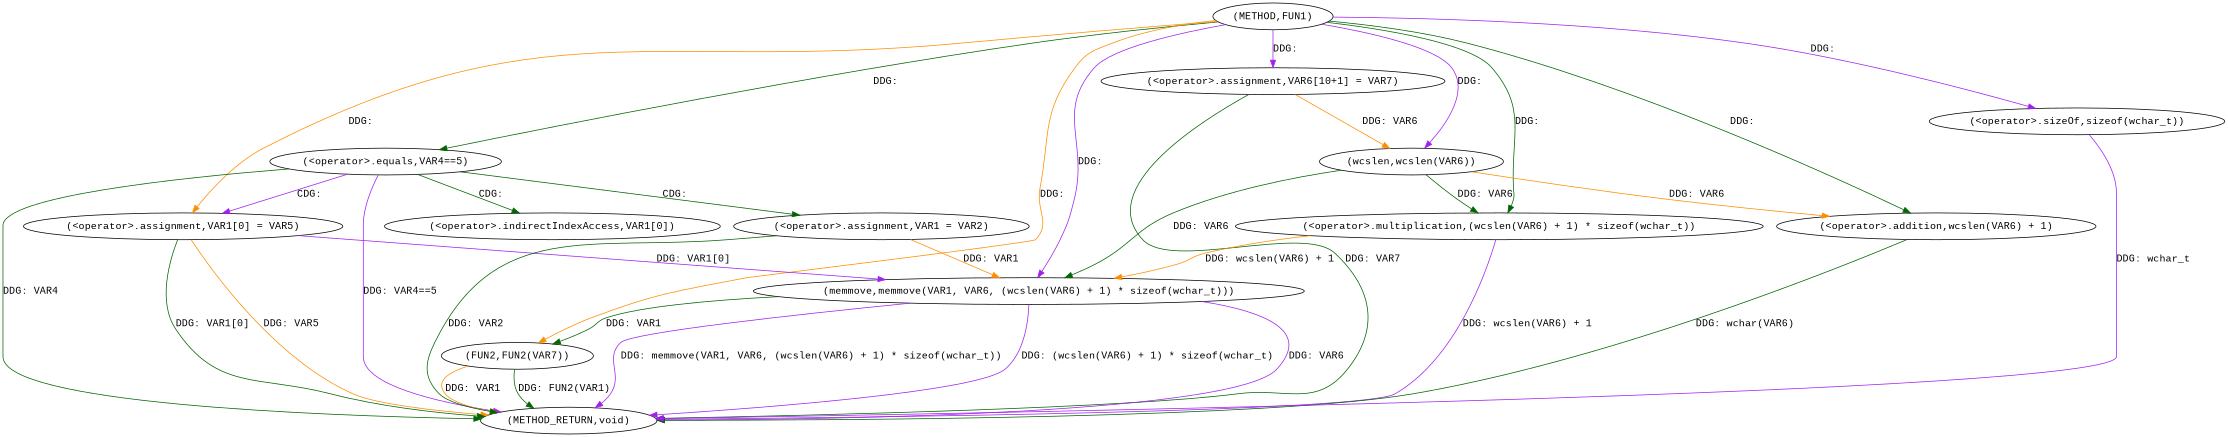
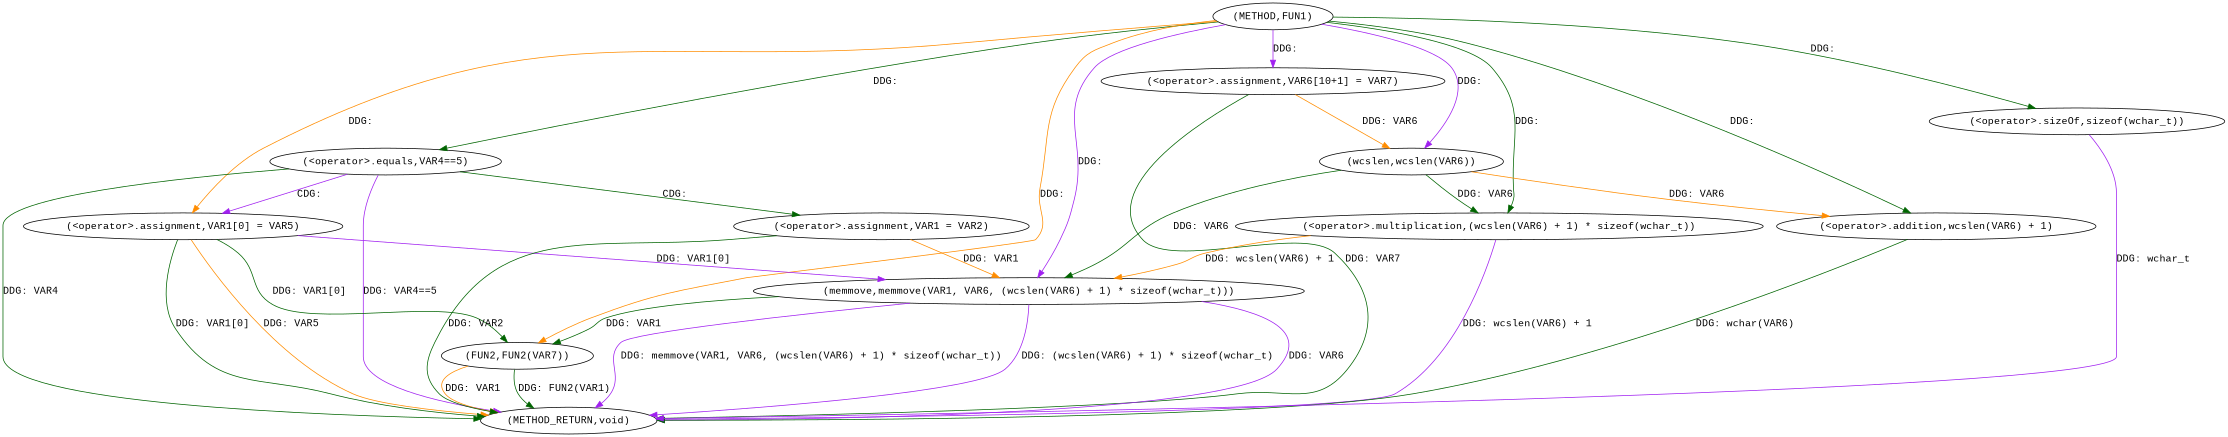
(1684, 36) -> (1684, 36)
(552, 226) -> none
none -> (346, 314)
